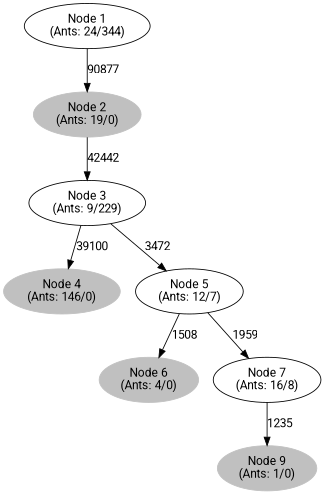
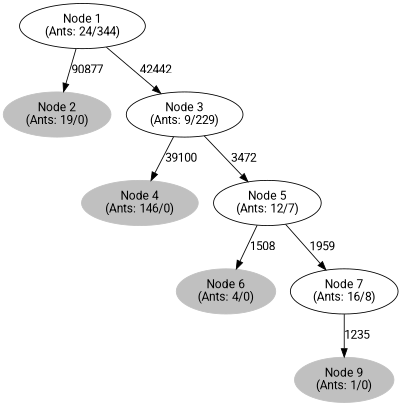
(87, 154) -> (130, 67)
